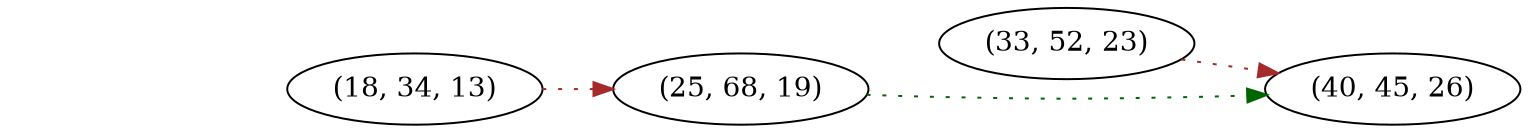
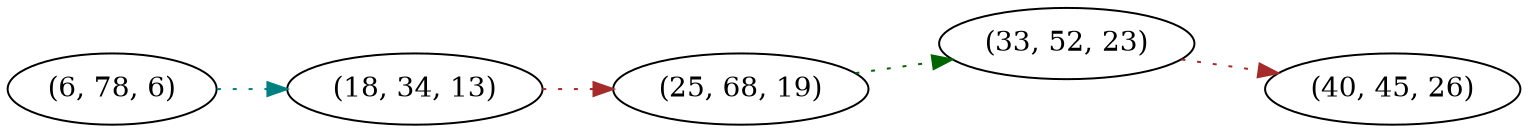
none -> (112, 89)
(1057, 99) -> (894, 68)
